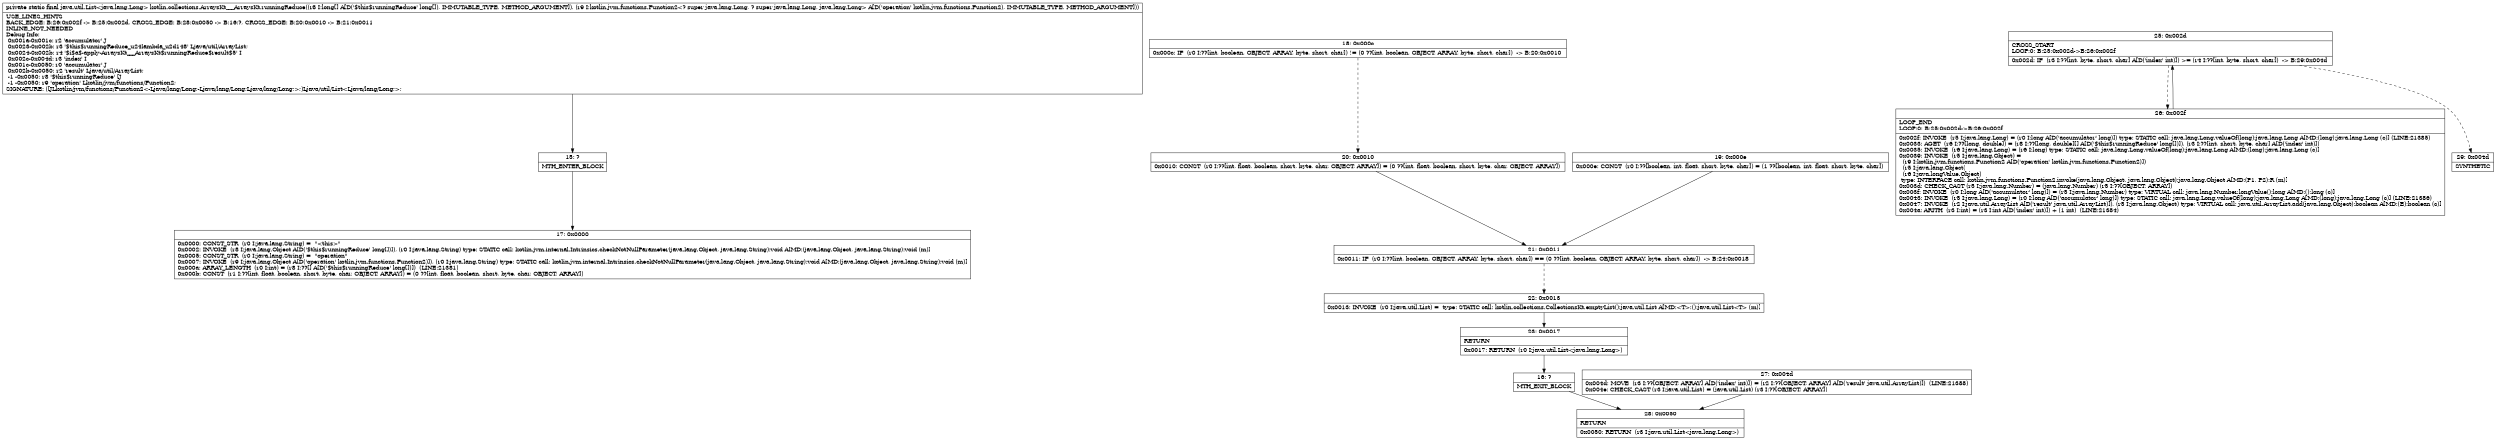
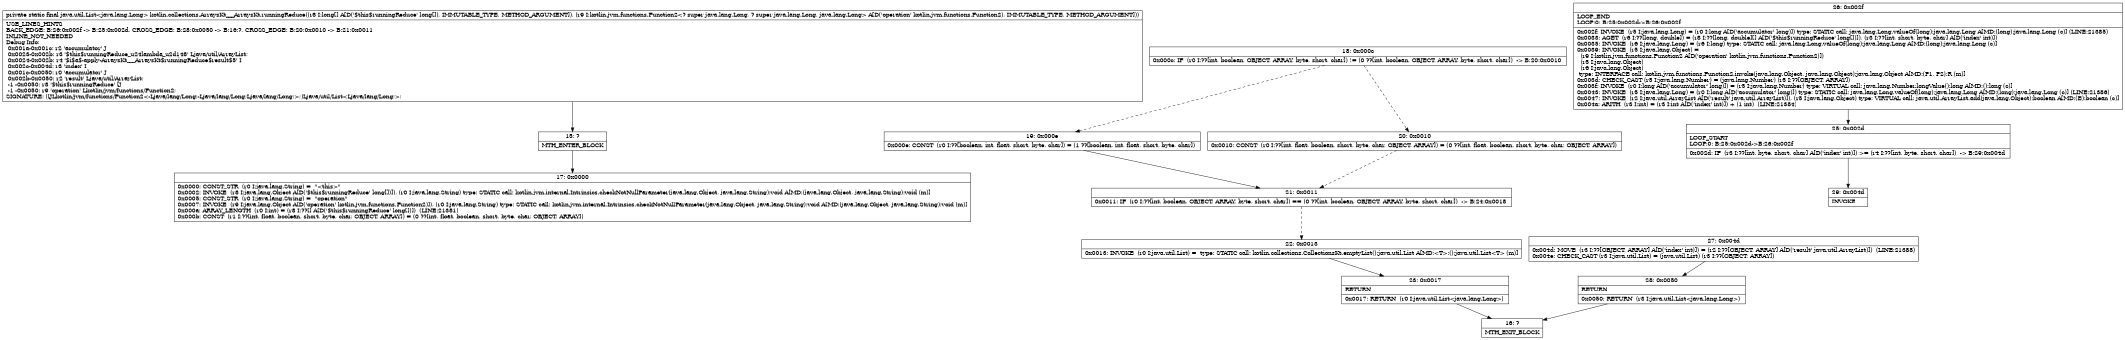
(2033, 45) -> (1709, 138)
(2168, 85) -> none
(2398, 87) -> (1848, 171)
none -> (1202, 98)
(2473, 167) -> (1844, 202)
(1940, 174) -> (1610, 68)
(1449, 207) -> (1360, 168)
(1593, 400) -> (1577, 311)
